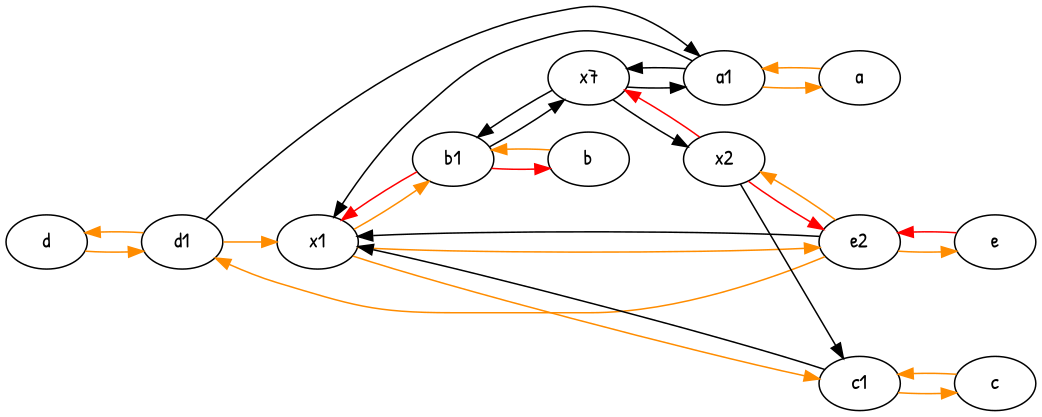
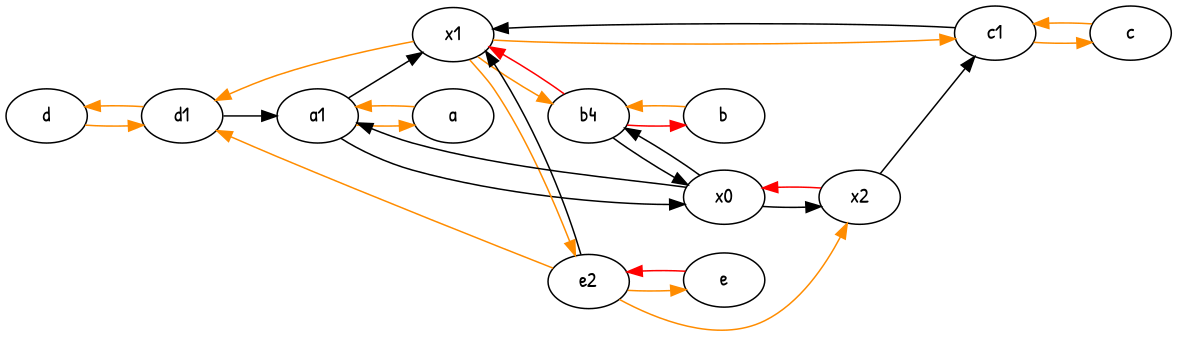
(589, 78) -> (724, 197)
(453, 159) -> (589, 116)
(779, 202) -> none
(243, 242) -> (320, 63)
